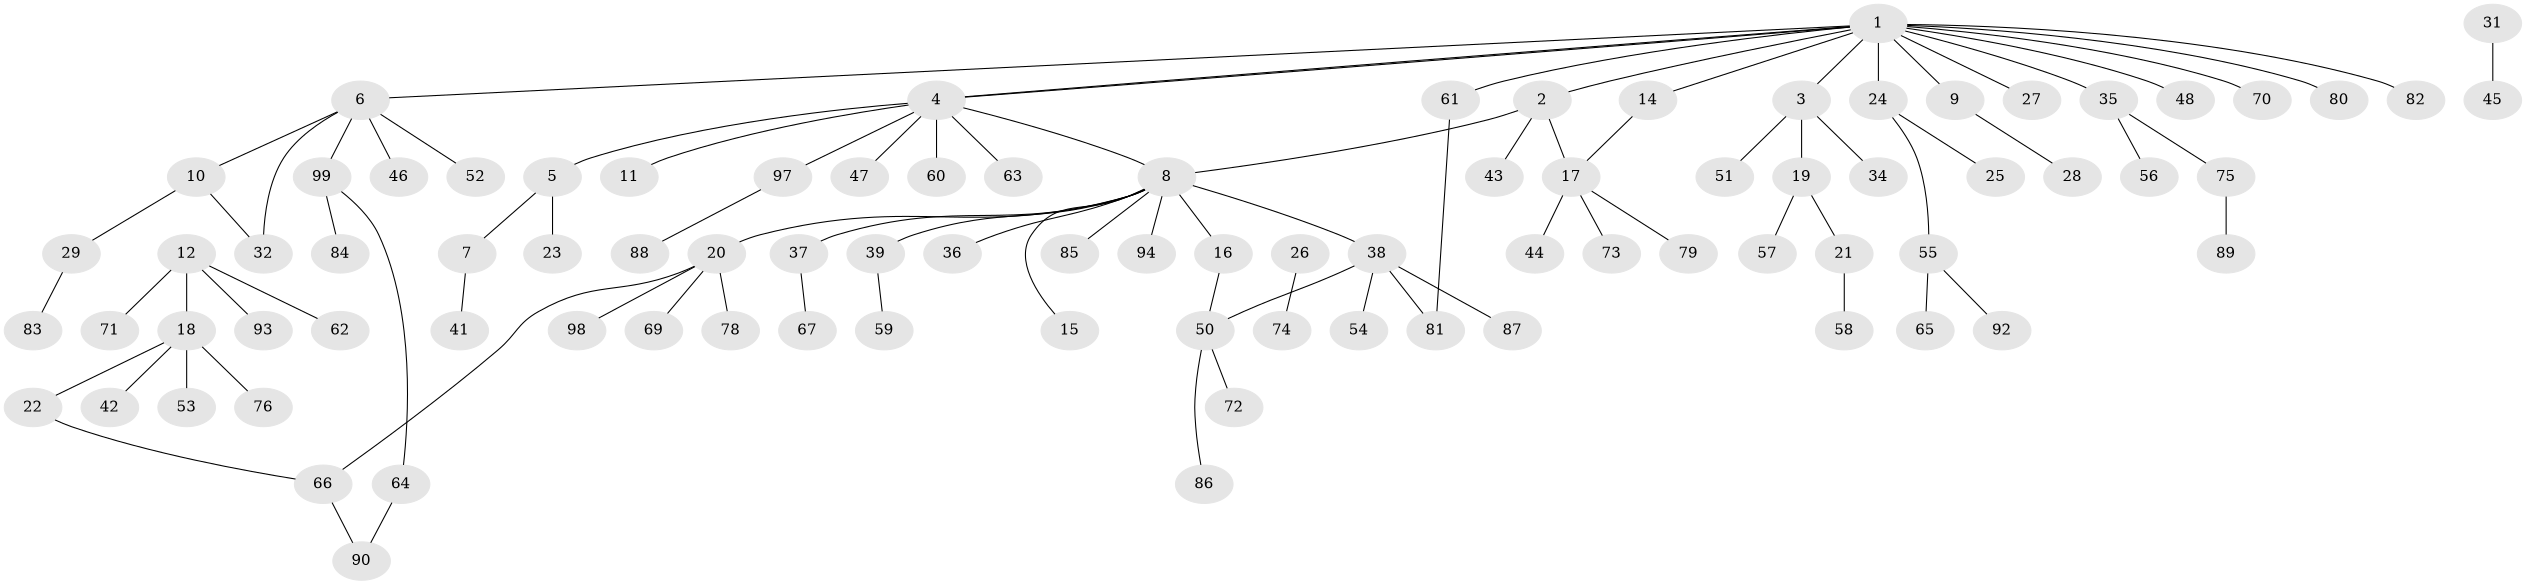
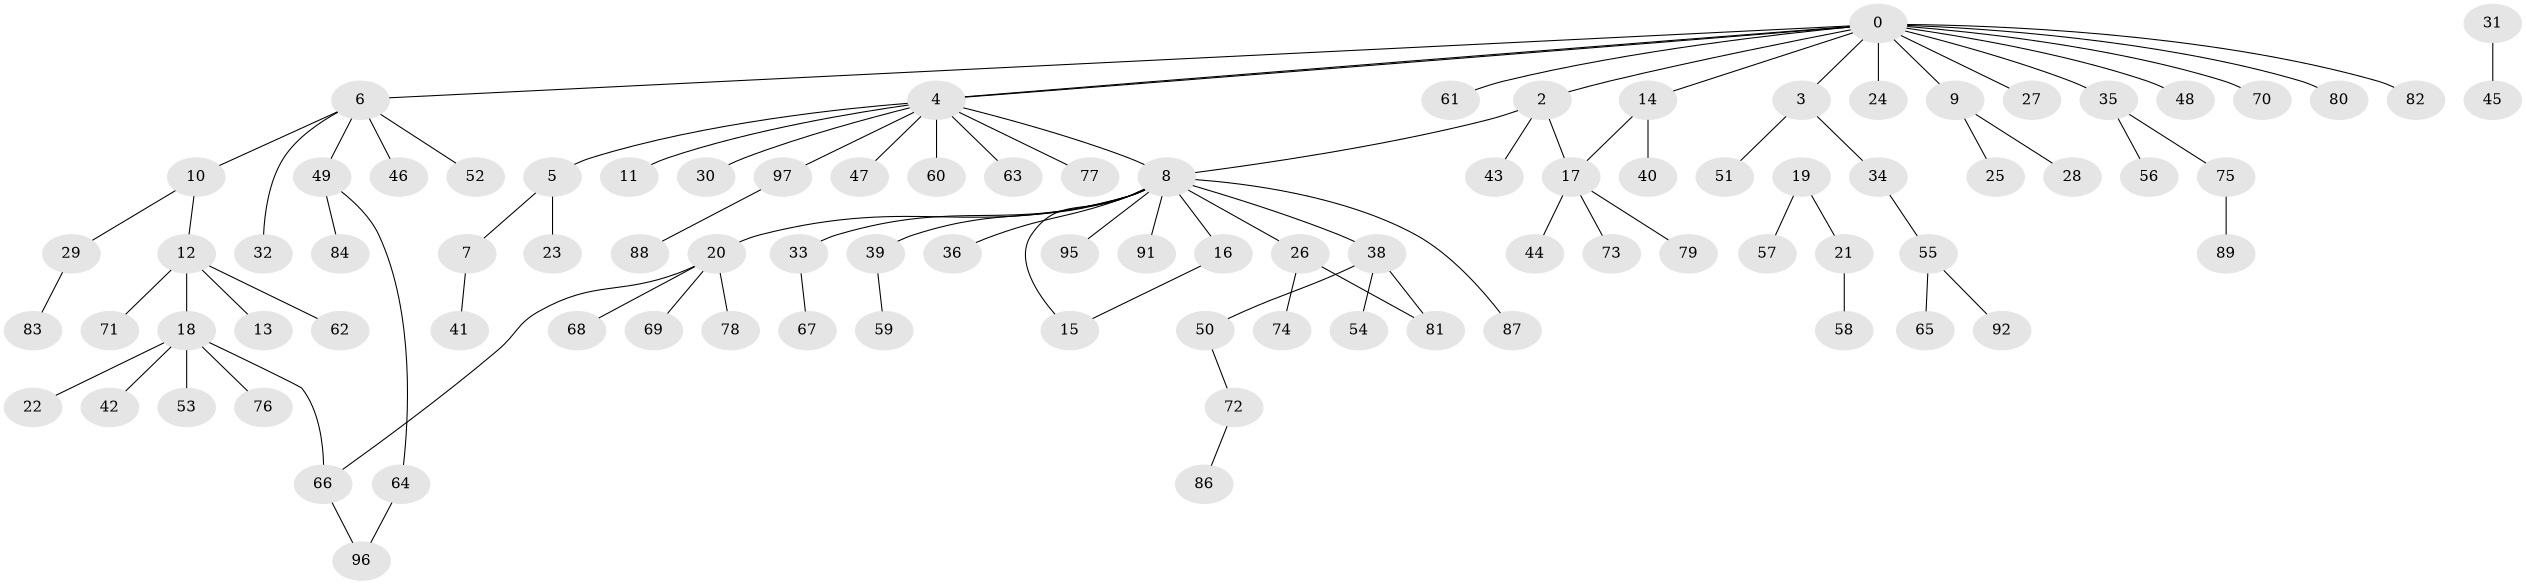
(1878, 23) -> (1878, 23)
(1802, 139) -> none
(1937, 139) -> (1975, 139)
(1921, 172) -> (1904, 216)
(322, 177) -> (322, 177)
none -> (706, 177)
none -> (1090, 177)
none -> (1648, 177)
(230, 215) -> (191, 215)
none -> (1234, 215)
(1443, 215) -> (1361, 288)
(799, 254) -> (799, 254)
(1070, 254) -> (1070, 254)
(1147, 254) -> (1147, 254)
(1214, 292) -> (1147, 292)
(1445, 292) -> (1364, 212)
(263, 331) -> (263, 331)
(577, 331) -> (577, 331)
(1195, 407) -> (1219, 446)
(174, 455) -> (292, 383)
(362, 561) -> (362, 561)
